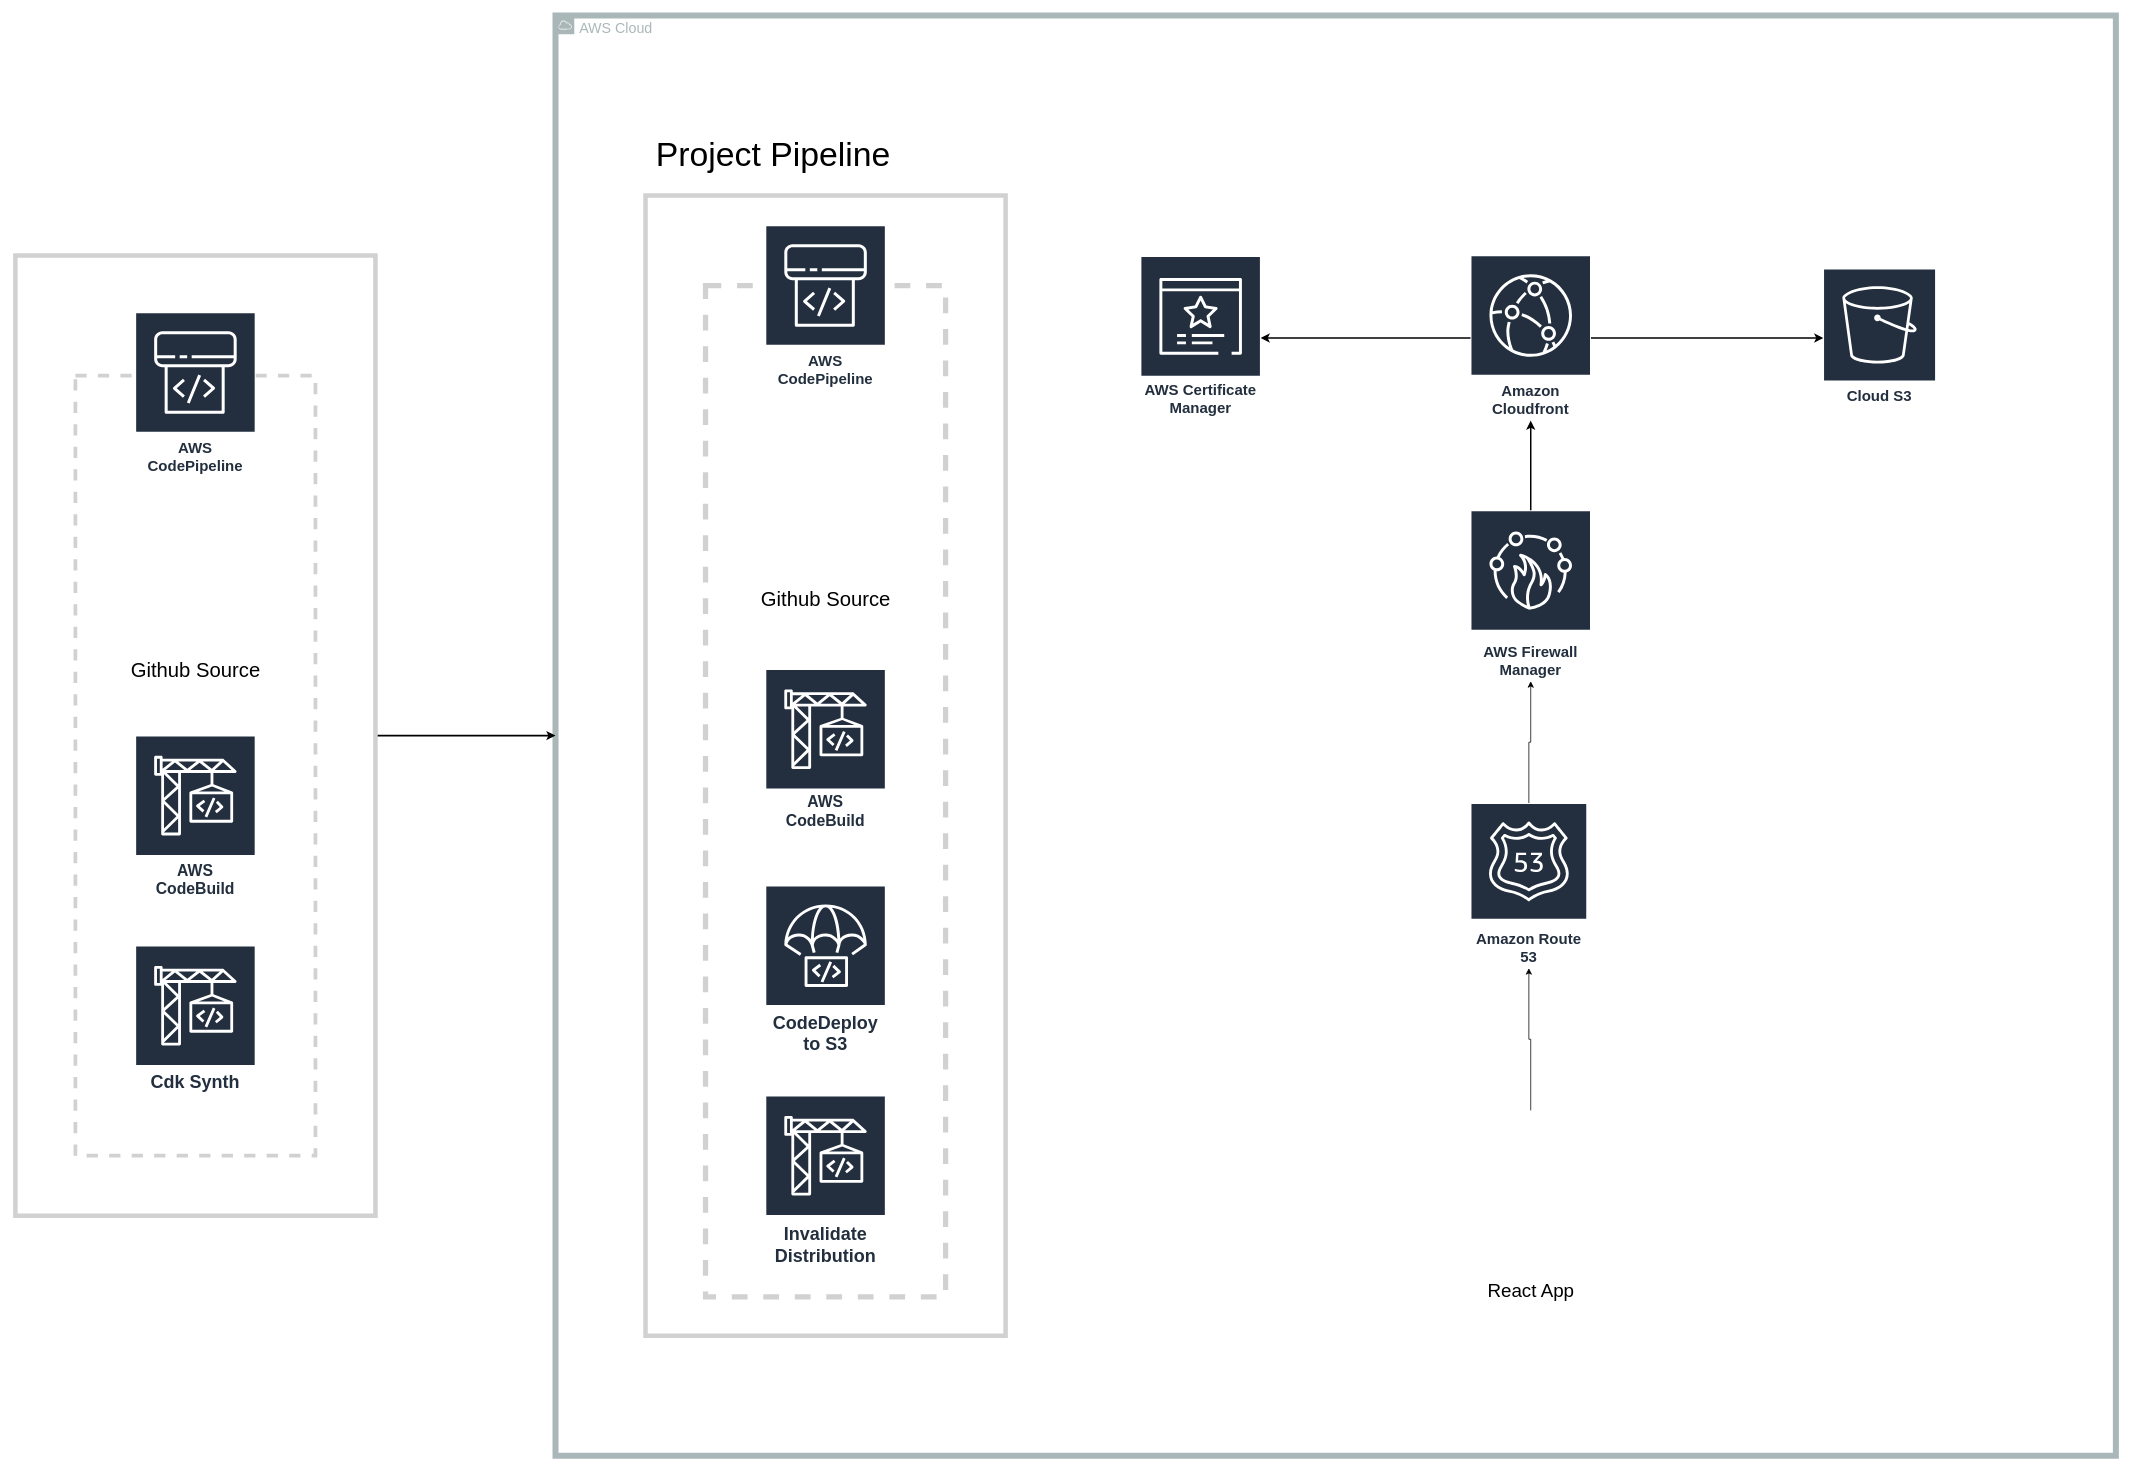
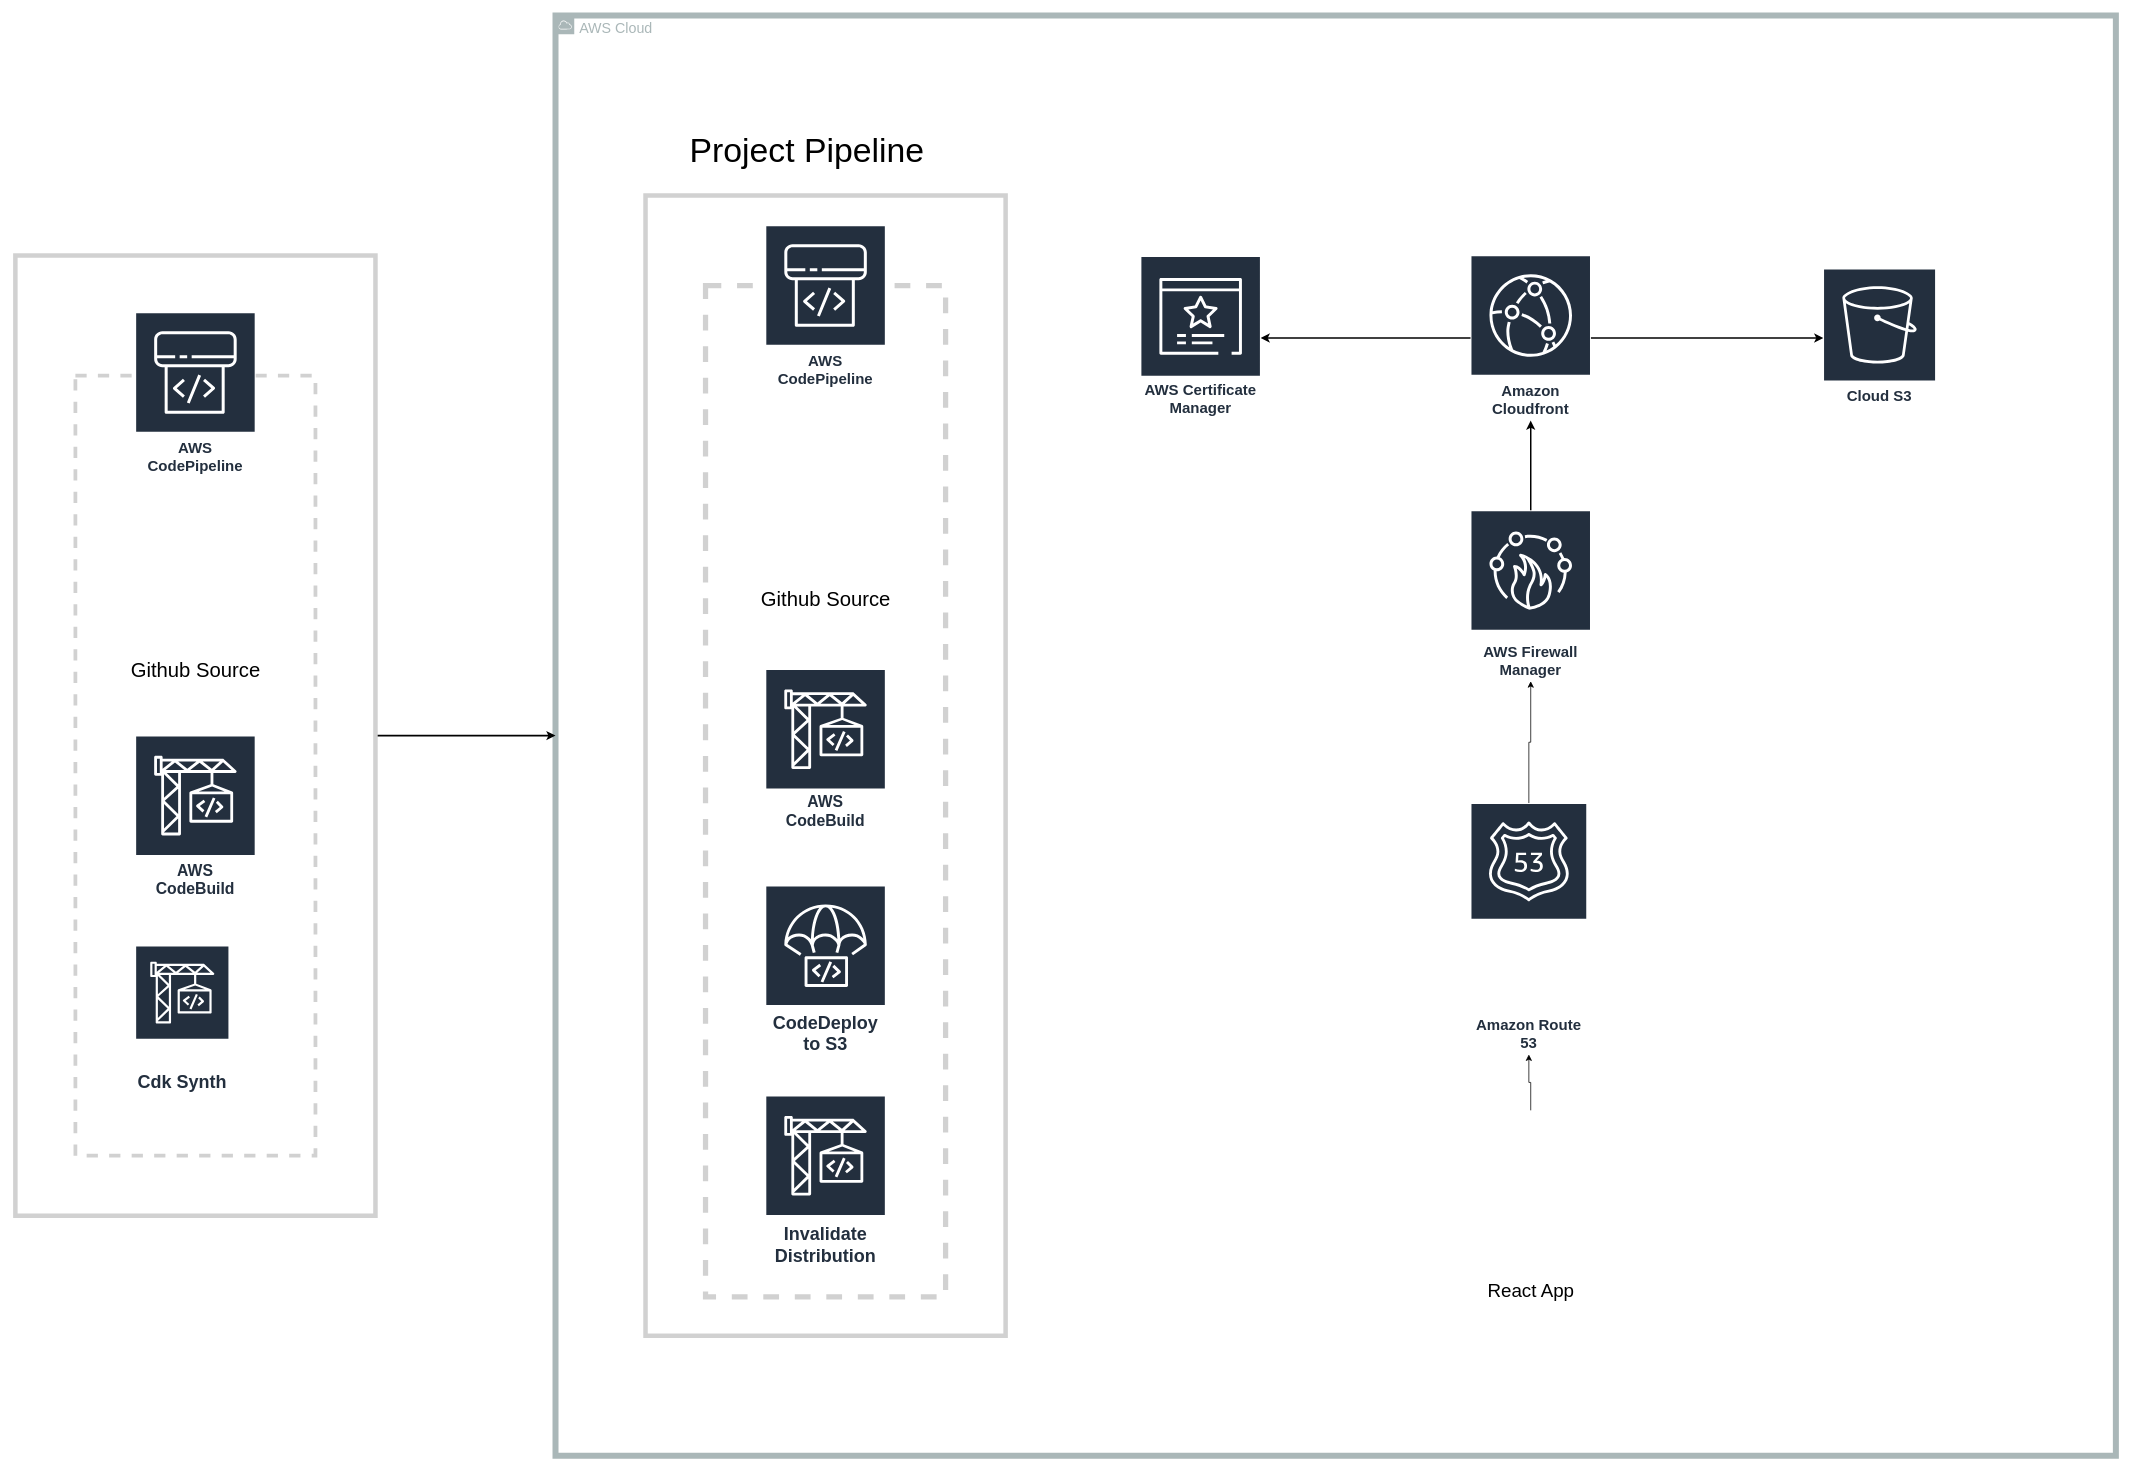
(773, 154) -> (807, 150)
(1529, 885) -> (1529, 929)
(195, 1020) -> (182, 1020)
